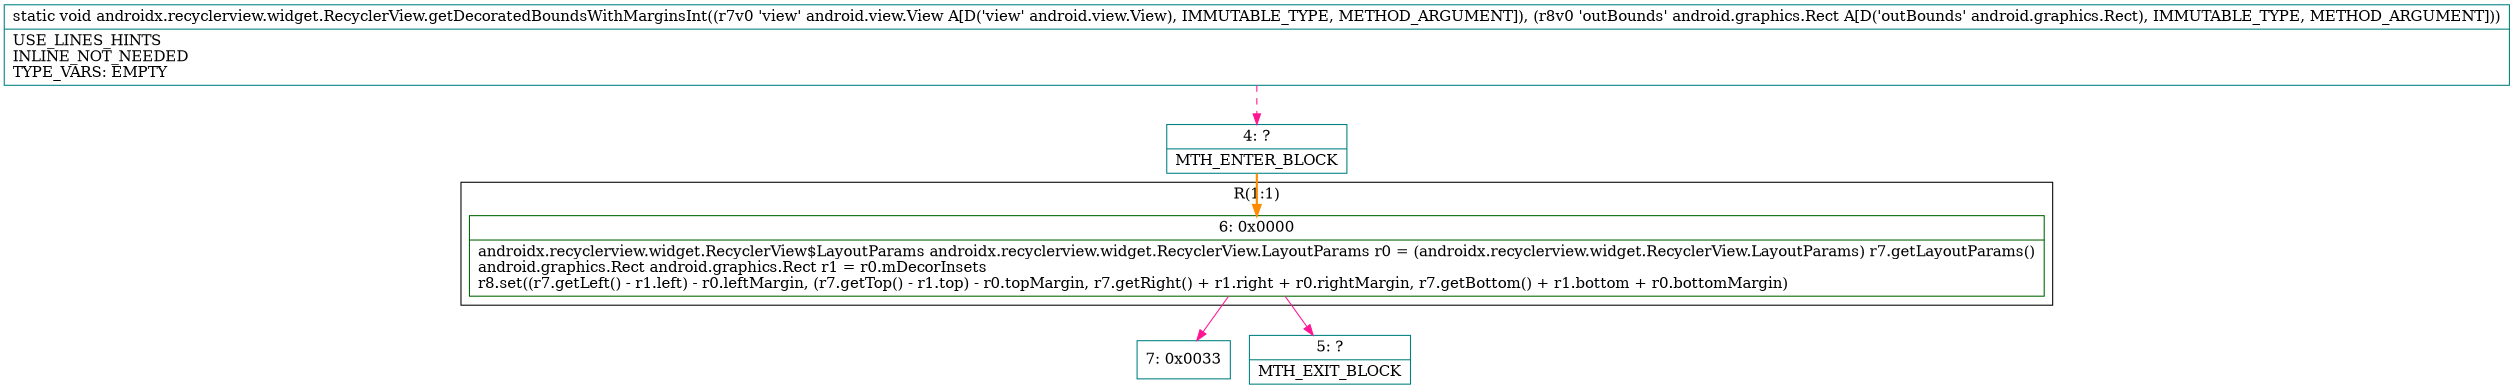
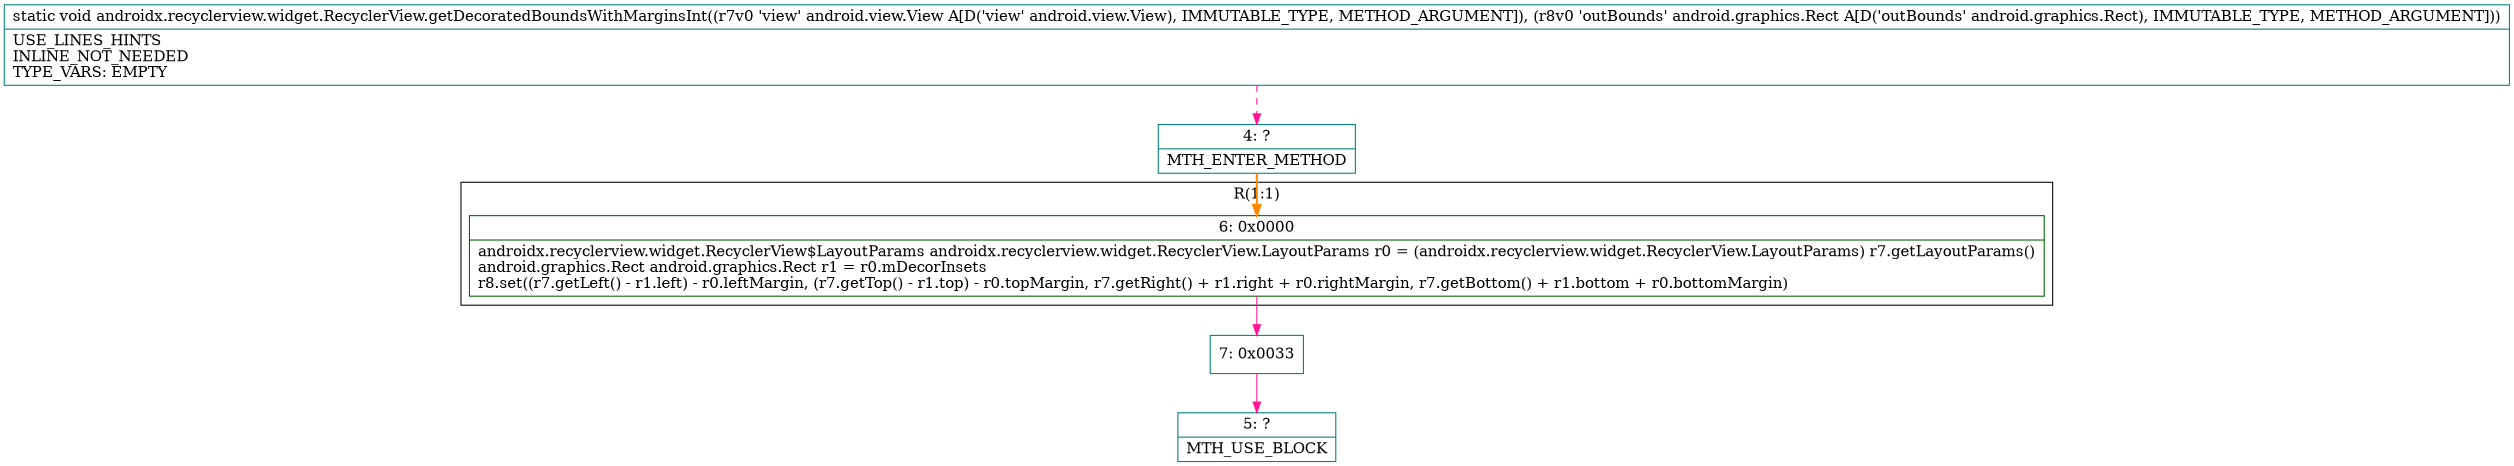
(1257, 161) -> (1257, 161)
(1297, 312) -> (1257, 388)
(1330, 371) -> (1257, 449)
